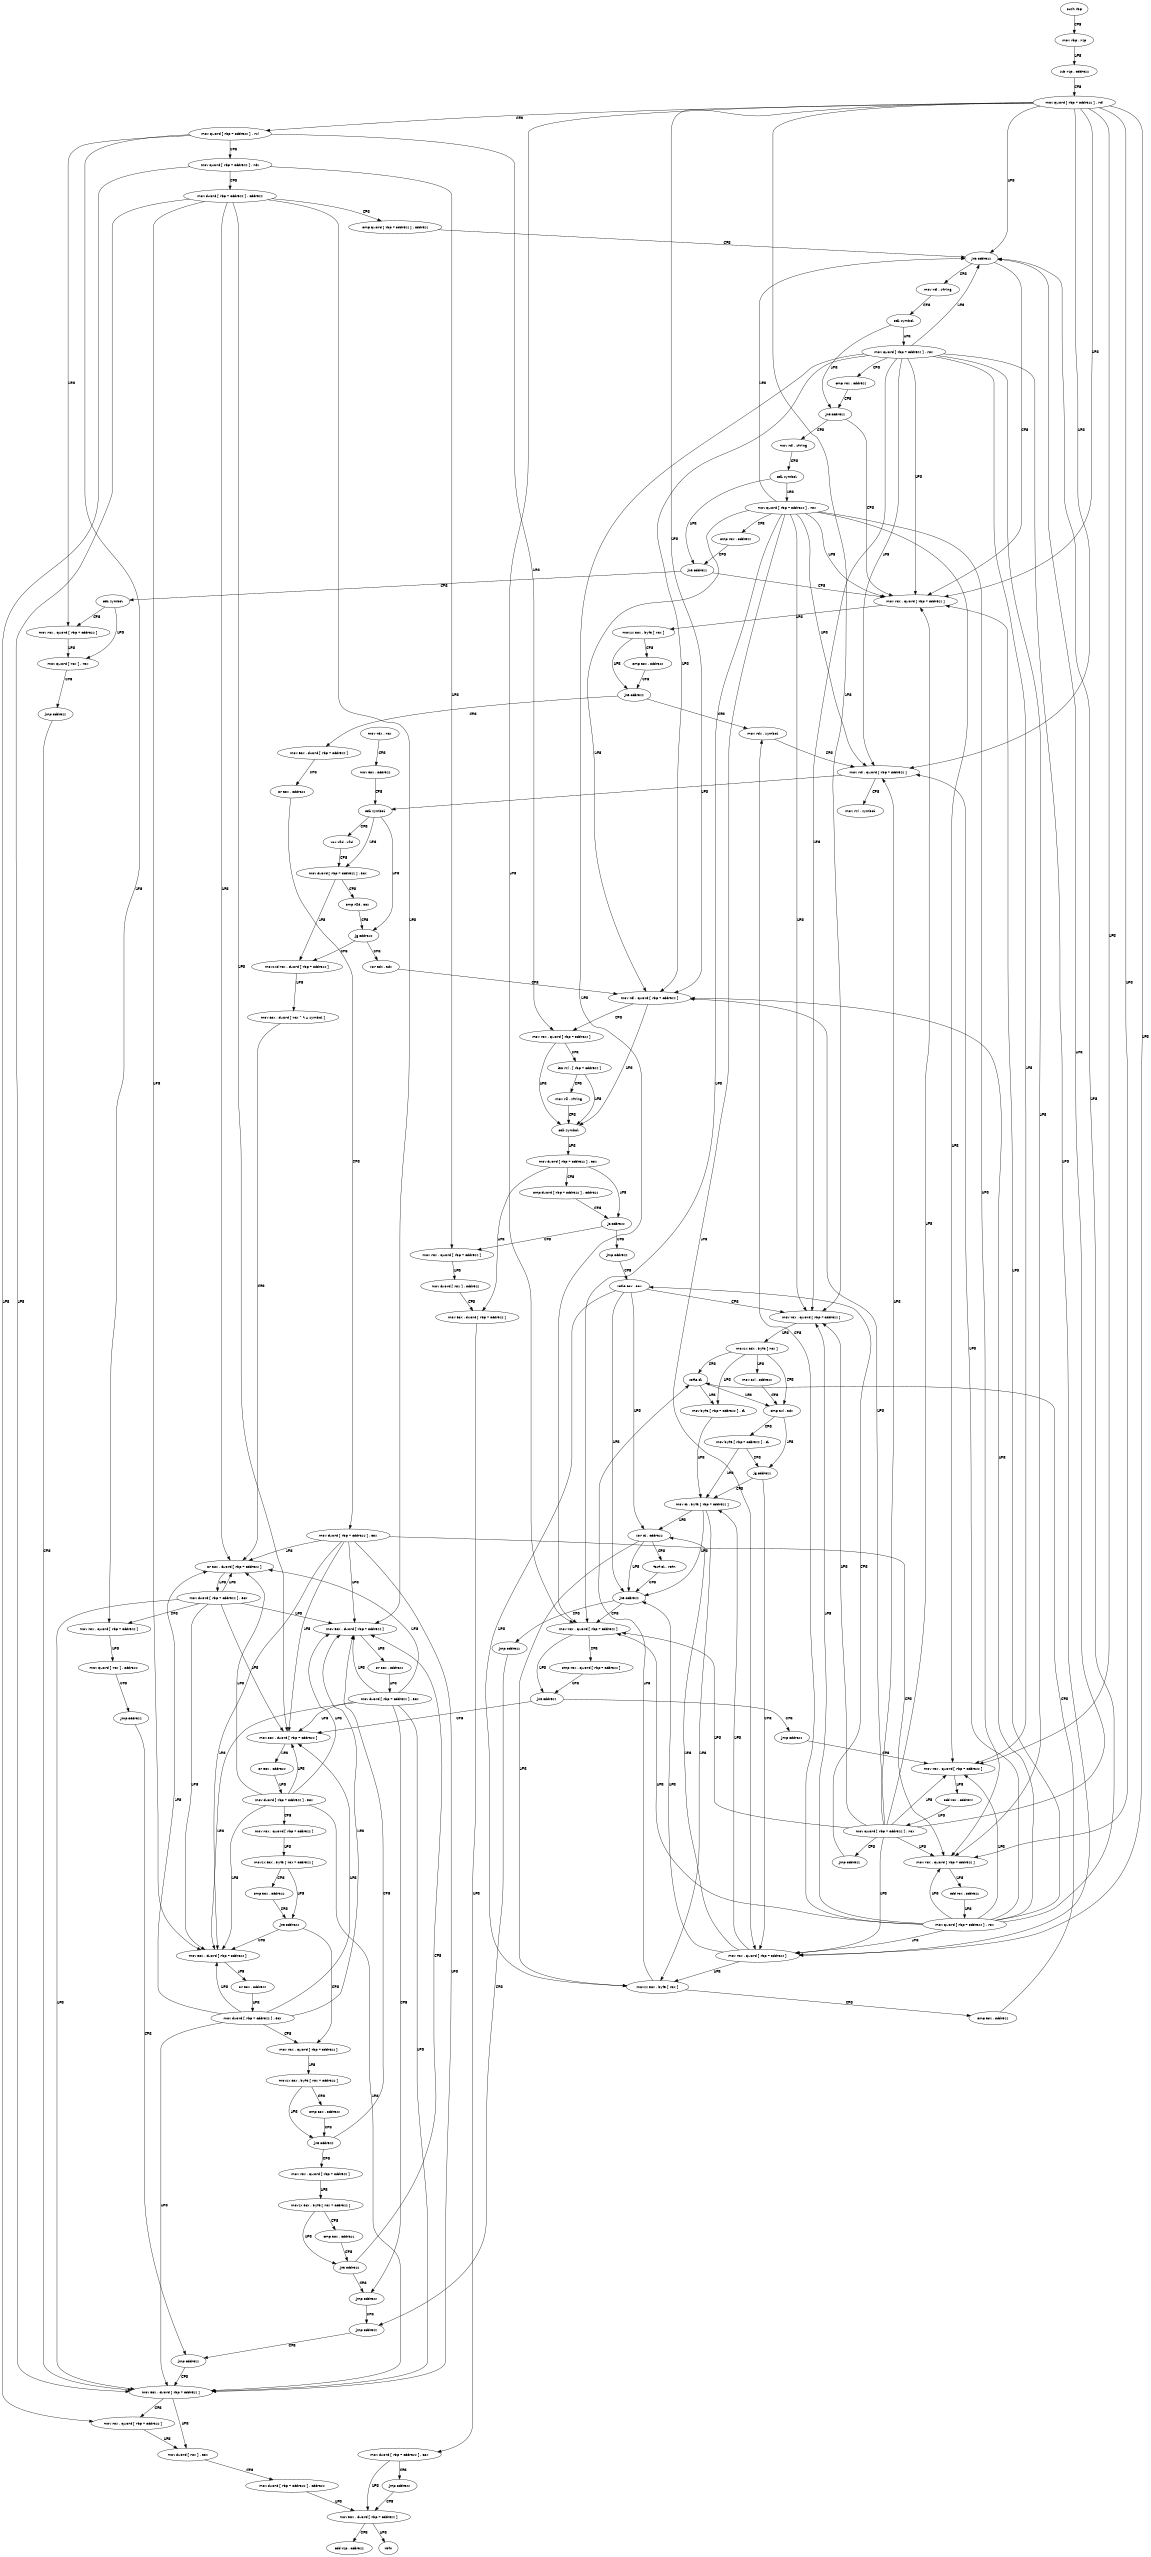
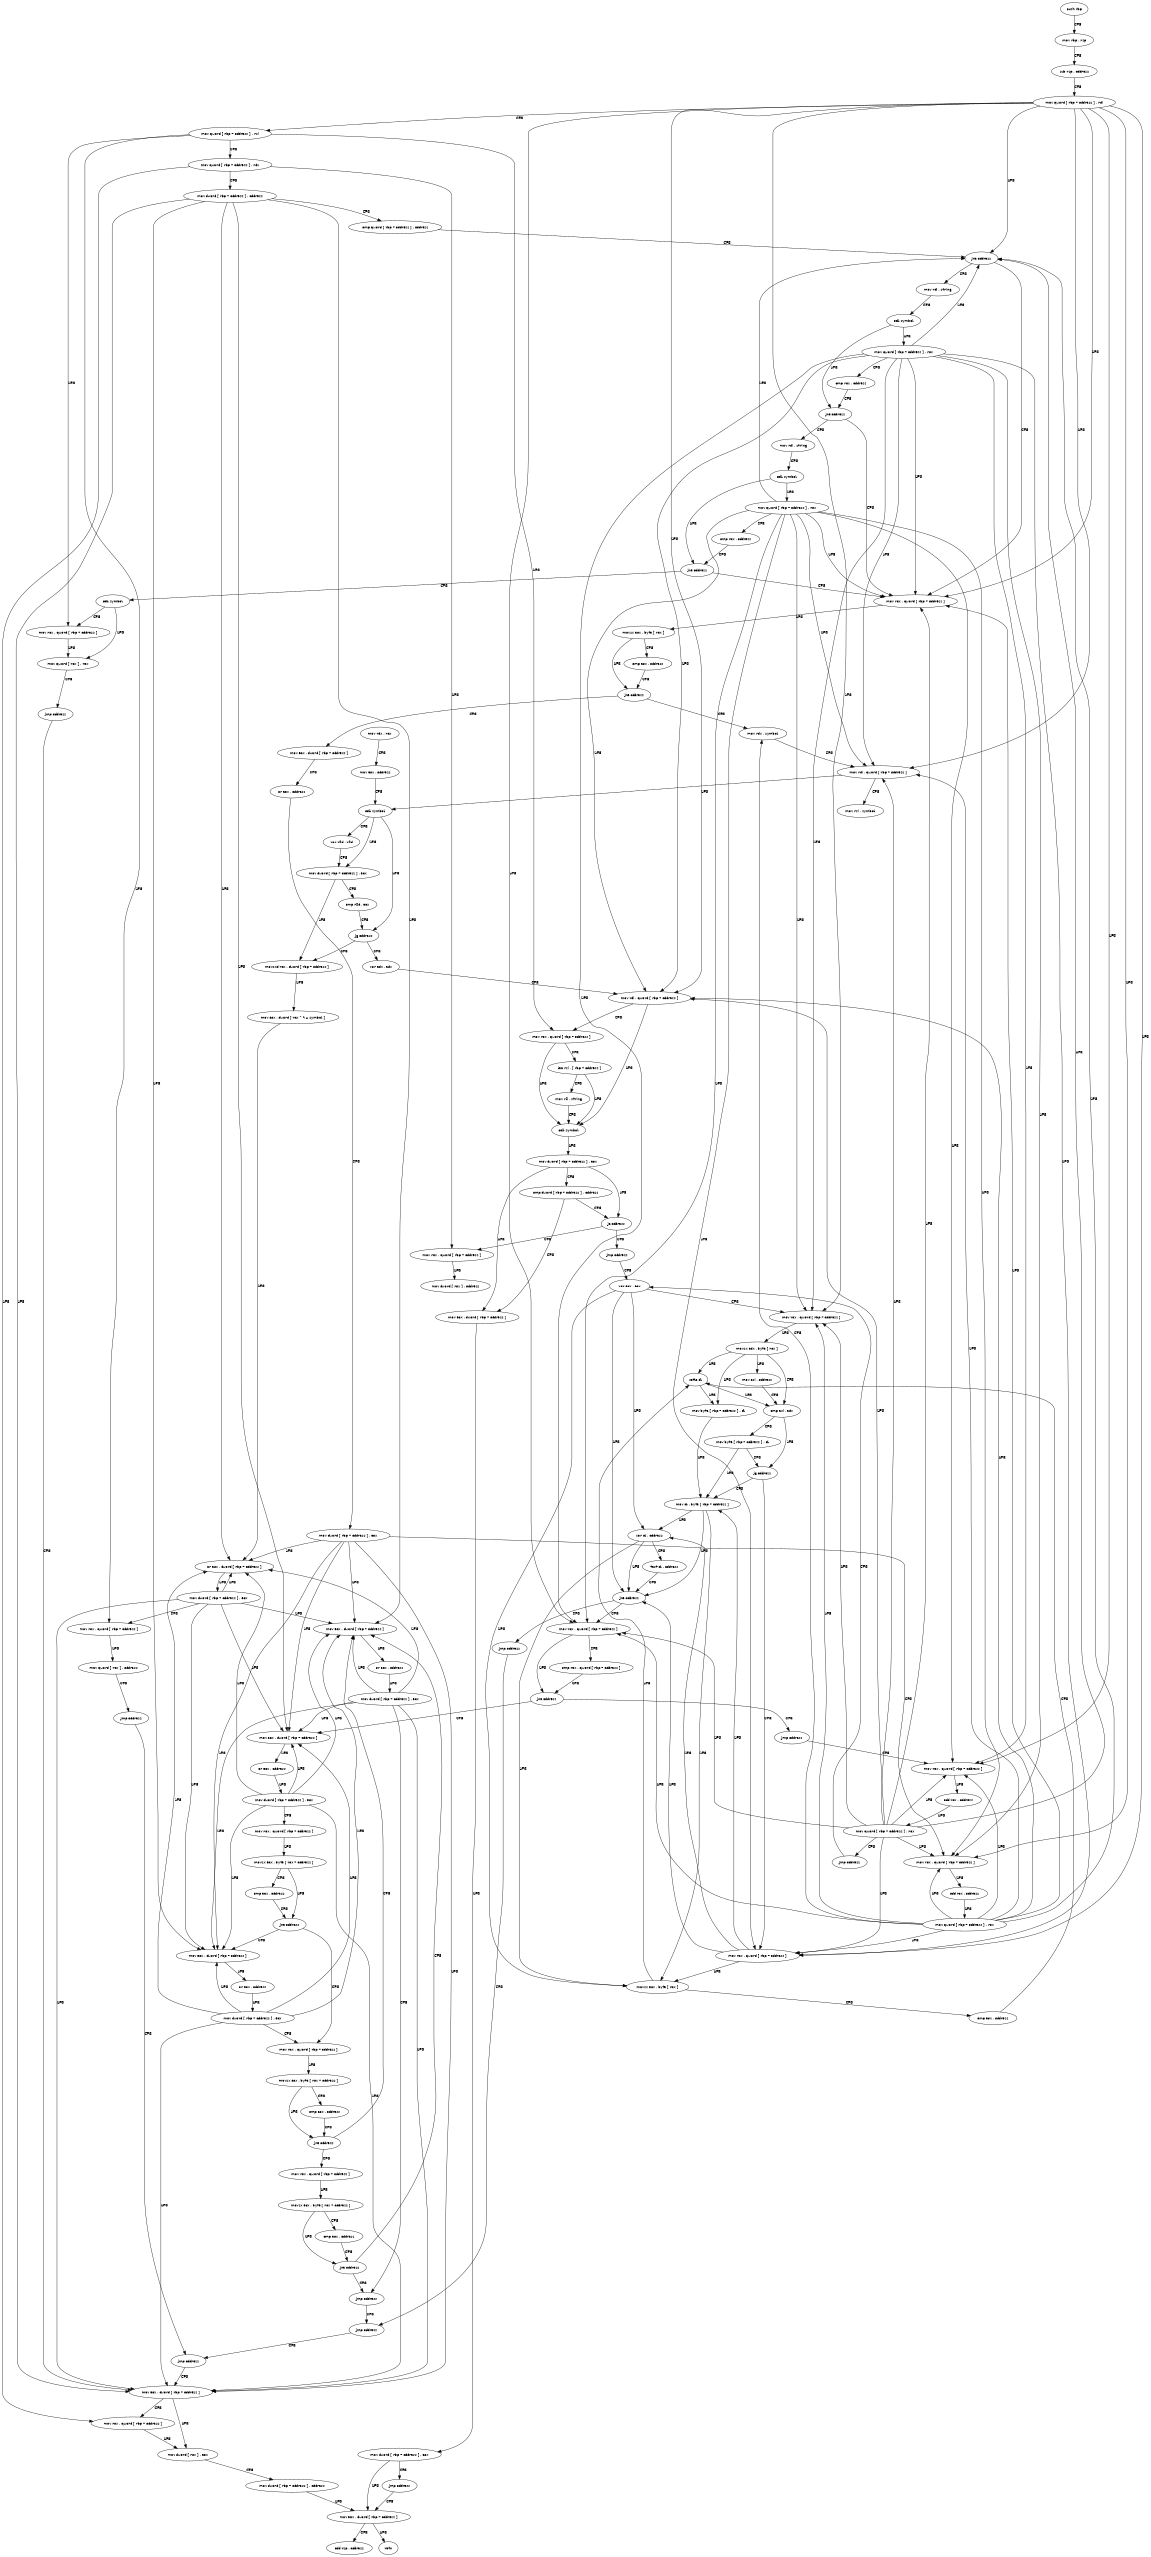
(1078, 56) -> (1078, 56)
(261, 1286) -> (261, 1286)
(630, 1286) -> (630, 1286)
(465, 1300) -> (541, 1260)
(712, 1364) -> (712, 1364)
(664, 1567) -> (664, 1567)
